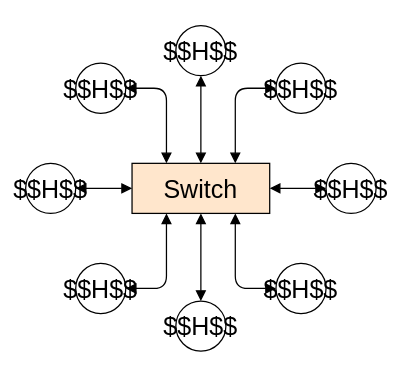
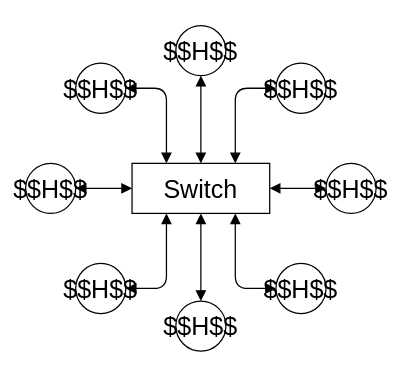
(201, 188) -> (201, 188)
